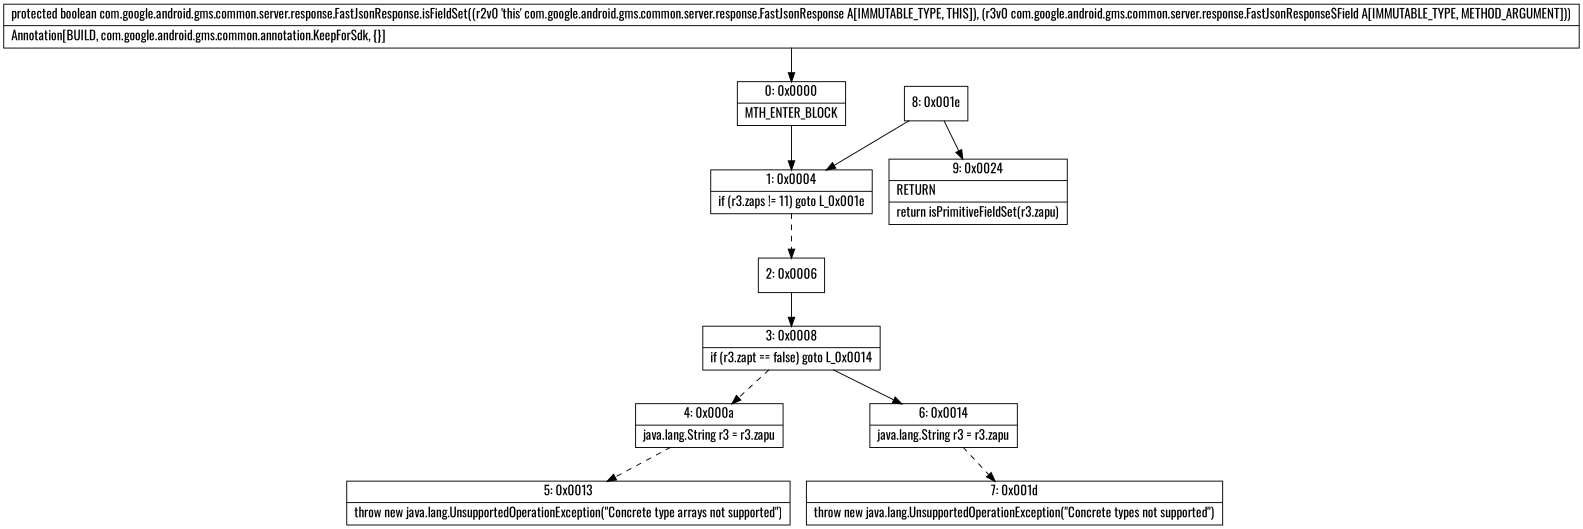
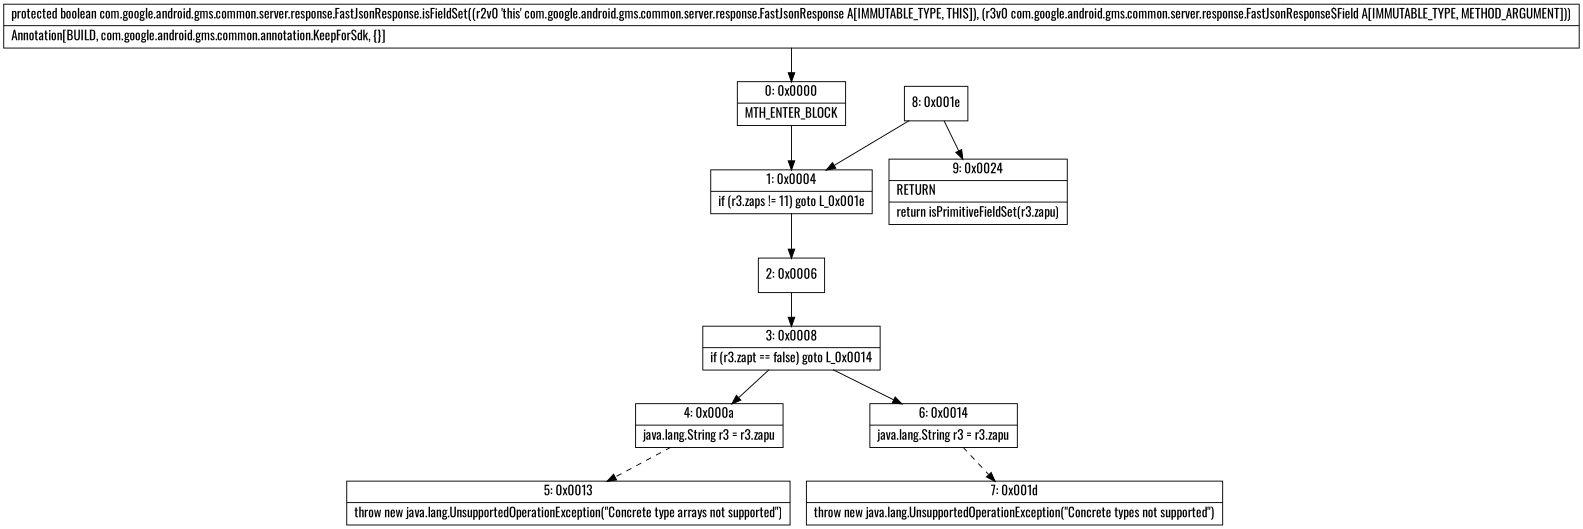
(791, 231) -> (791, 231)
(754, 384) -> (754, 384)
